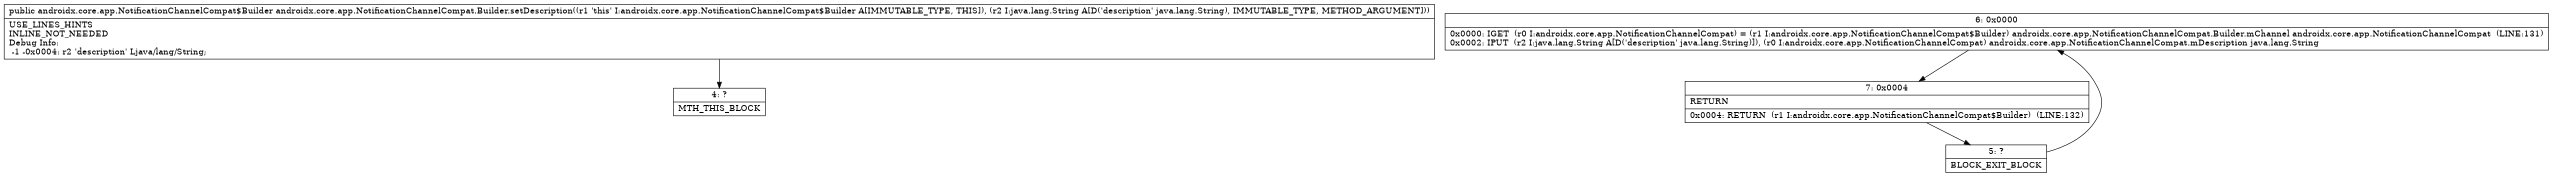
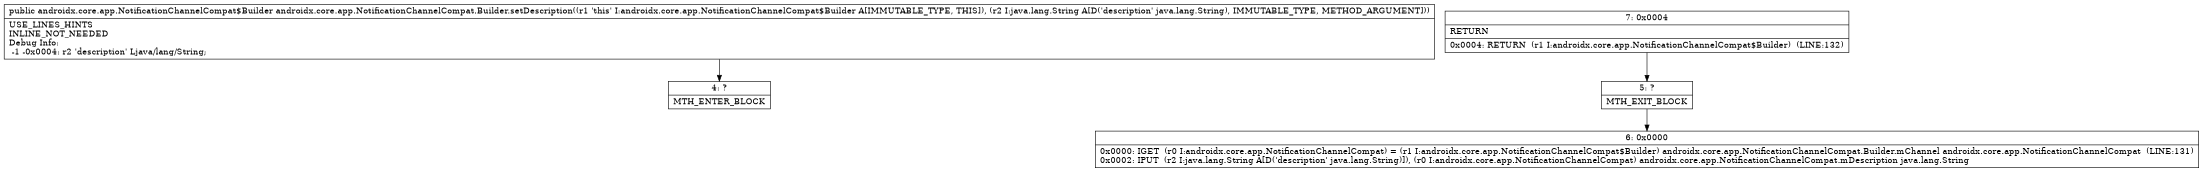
(1946, 64) -> none
(719, 109) -> (719, 102)
(1996, 165) -> (1647, 102)
